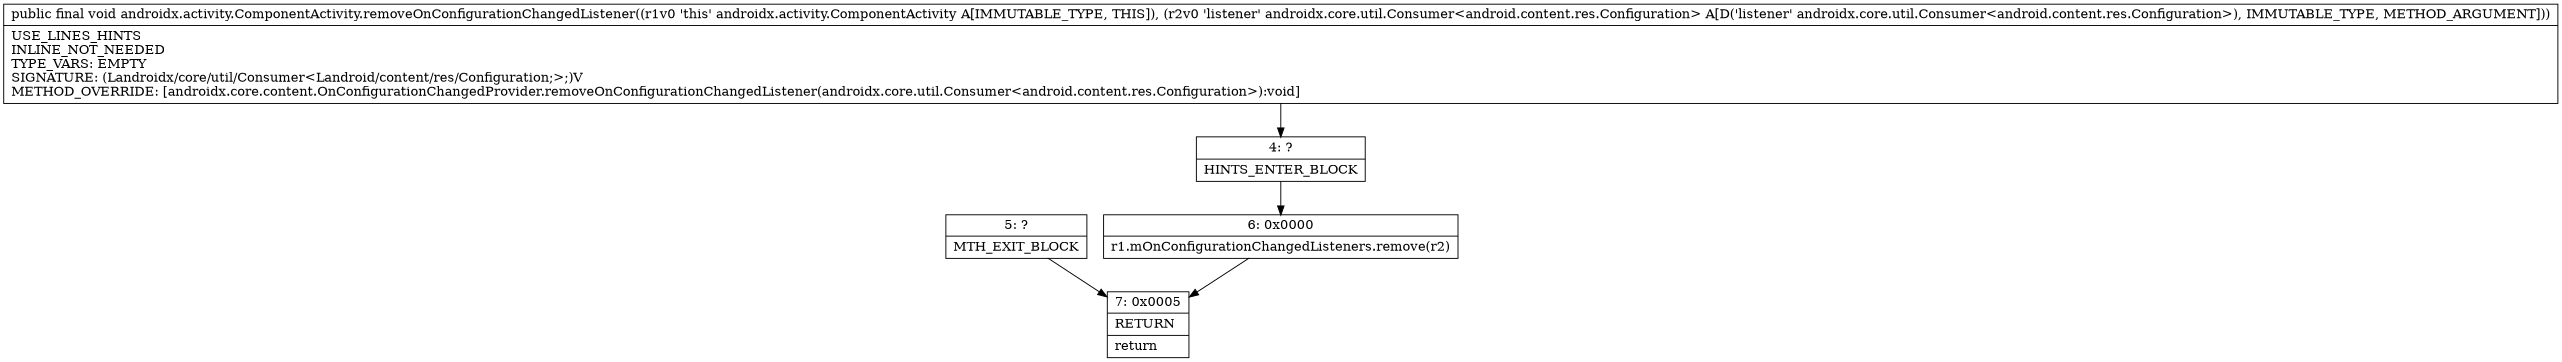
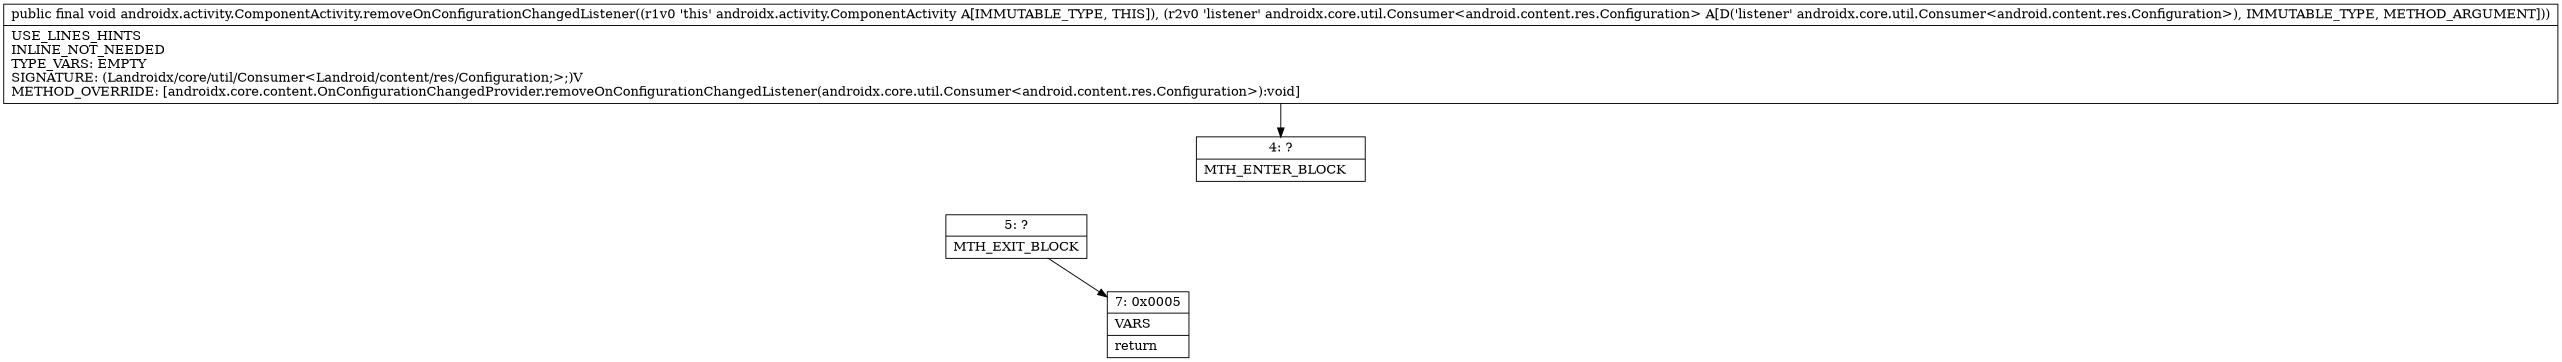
(1281, 170) -> (1275, 170)
(1281, 237) -> none
(1145, 324) -> (1133, 324)
